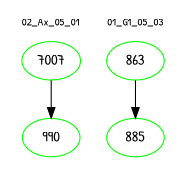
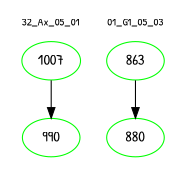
(51, 23) -> (51, 23)
(51, 61) -> (51, 61)
(135, 138) -> (135, 138)
